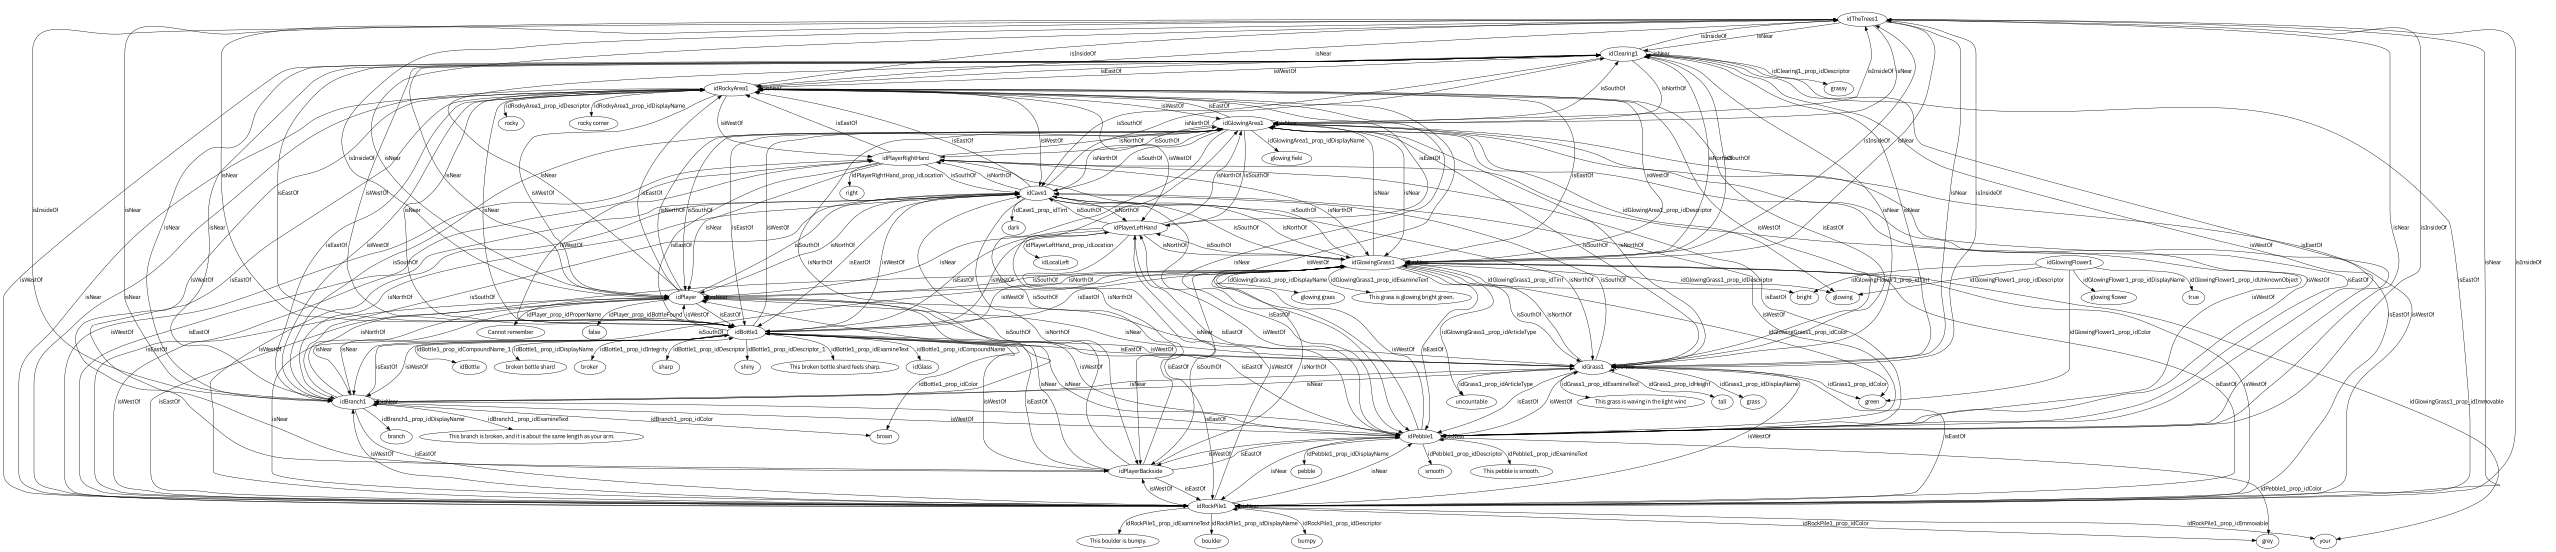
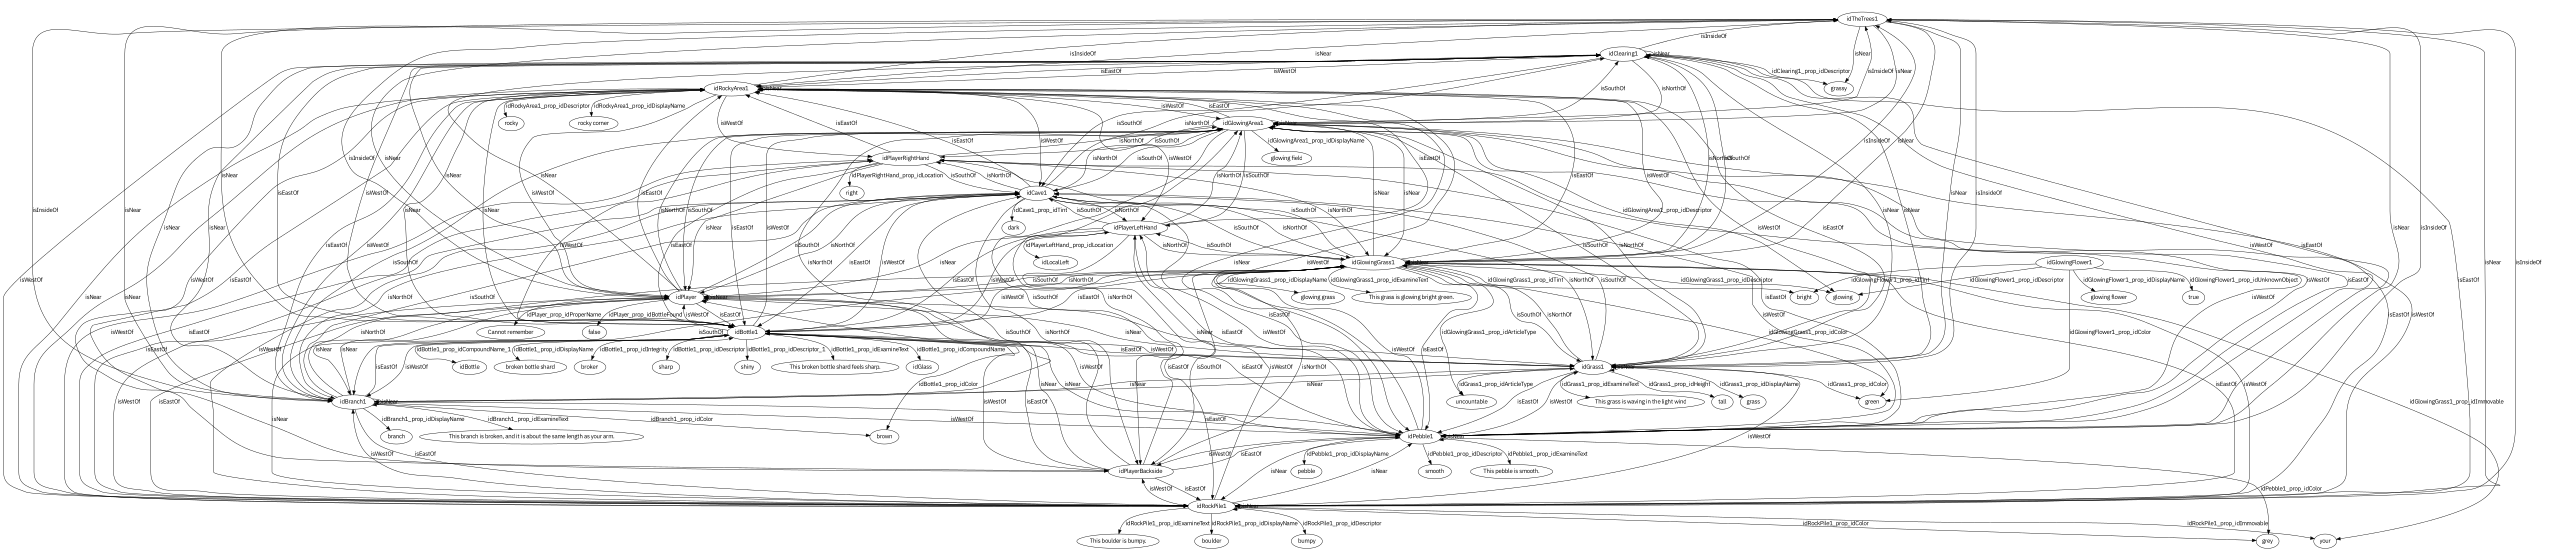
(1744, 36) -> (1854, 53)
(1923, 484) -> none
